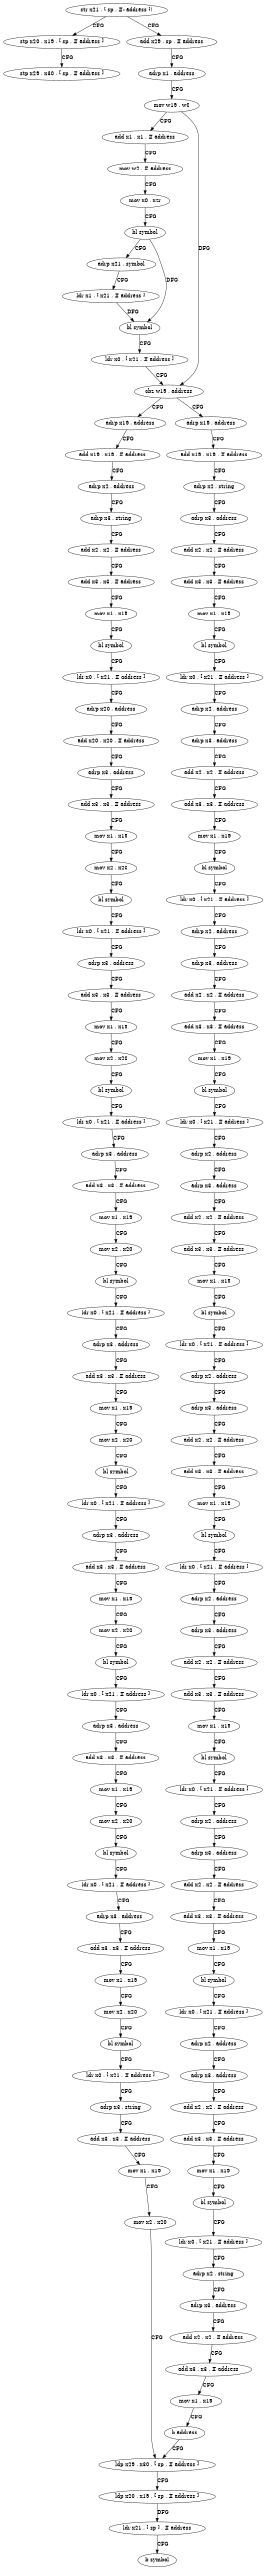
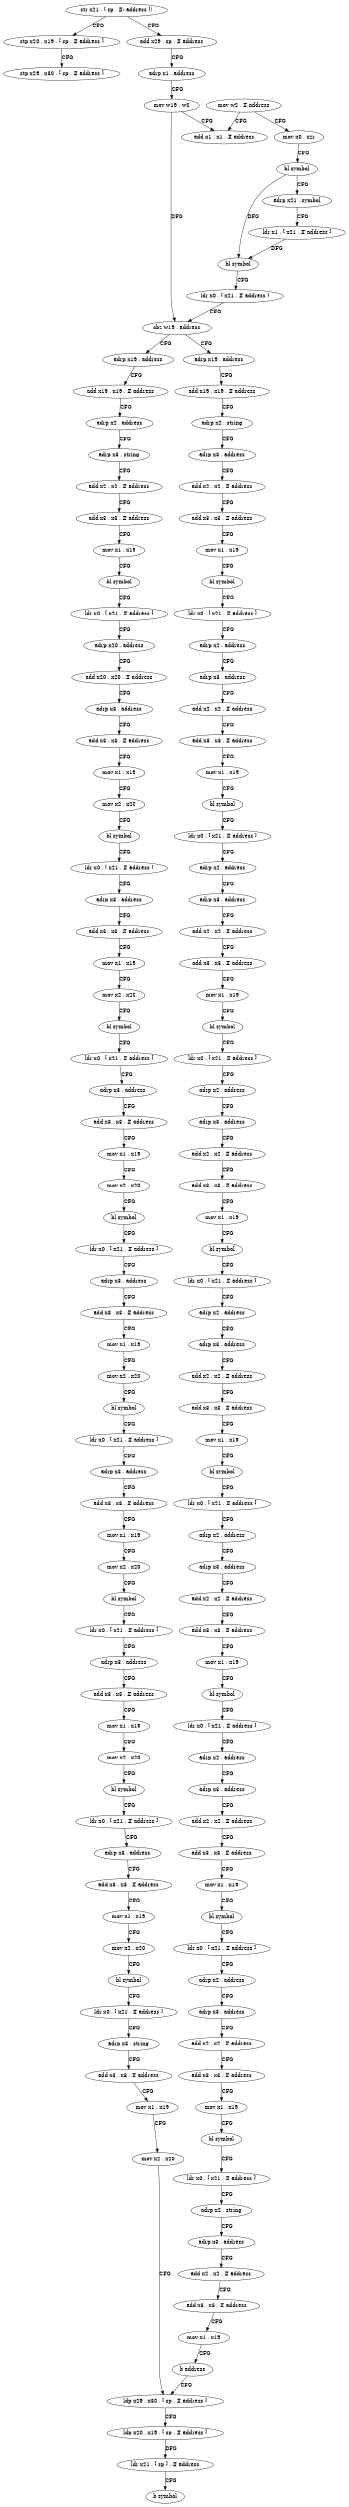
(145, 151) -> (235, 120)
